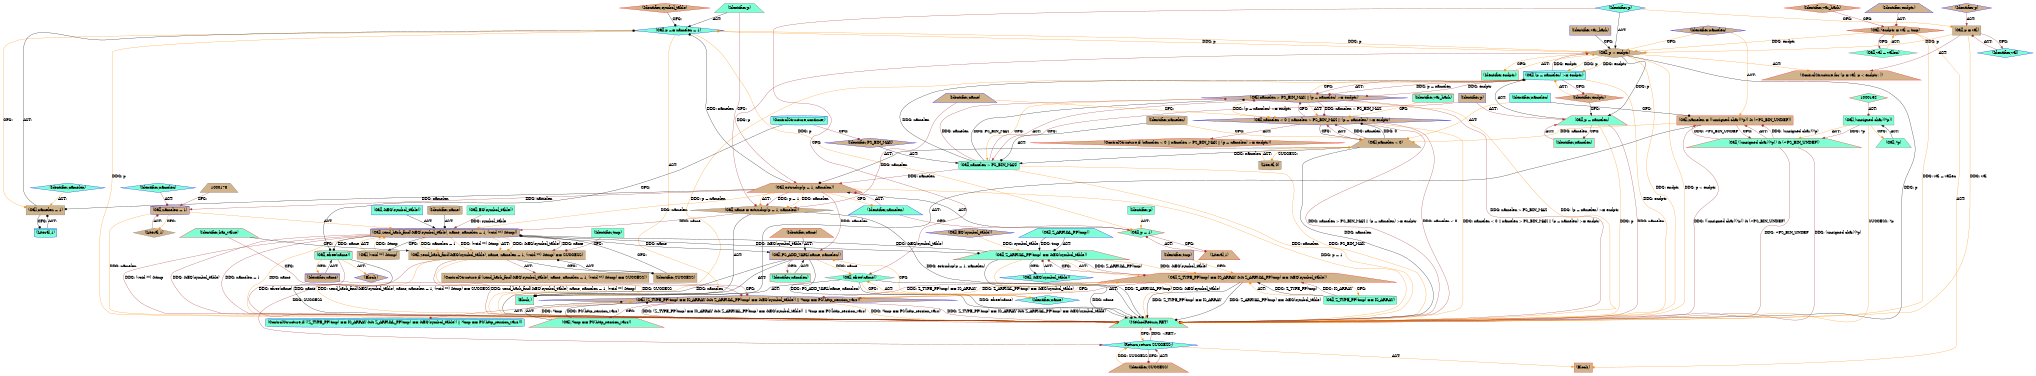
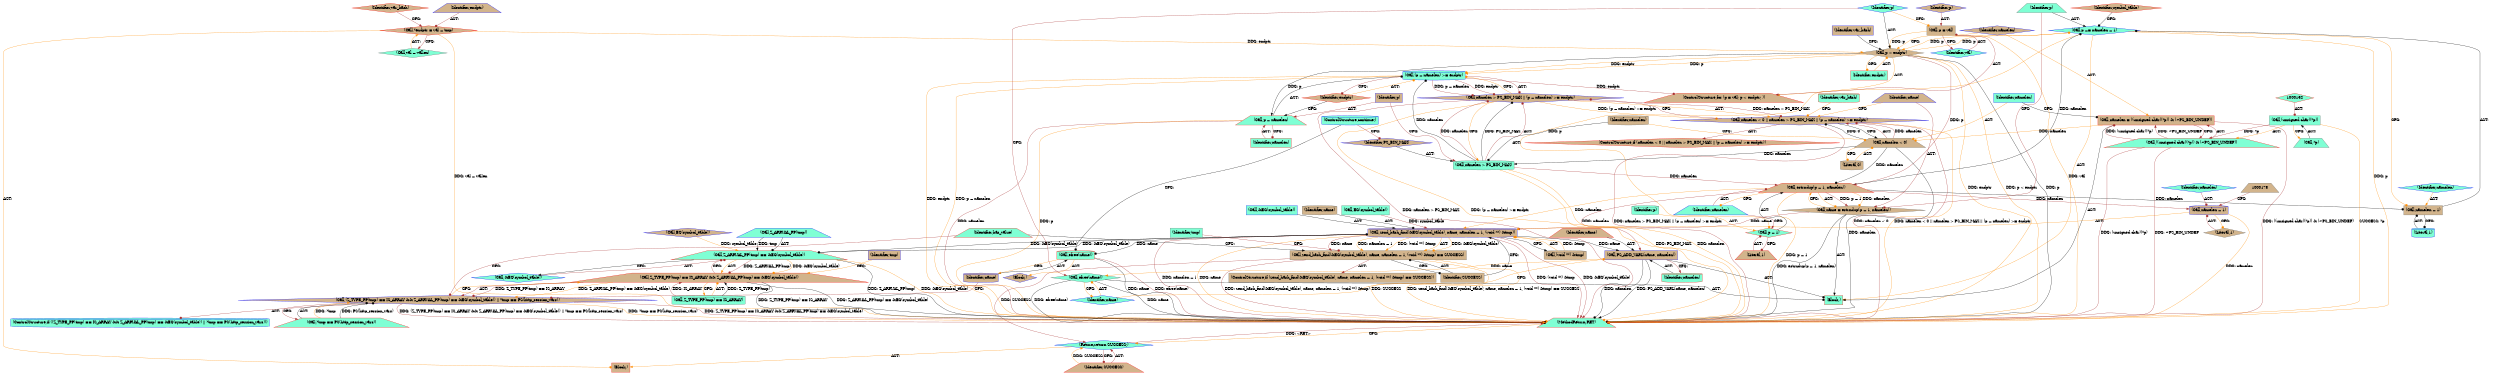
(1565, 57) -> (1569, 86)
(1289, 154) -> (1852, 154)
none -> (1815, 204)
